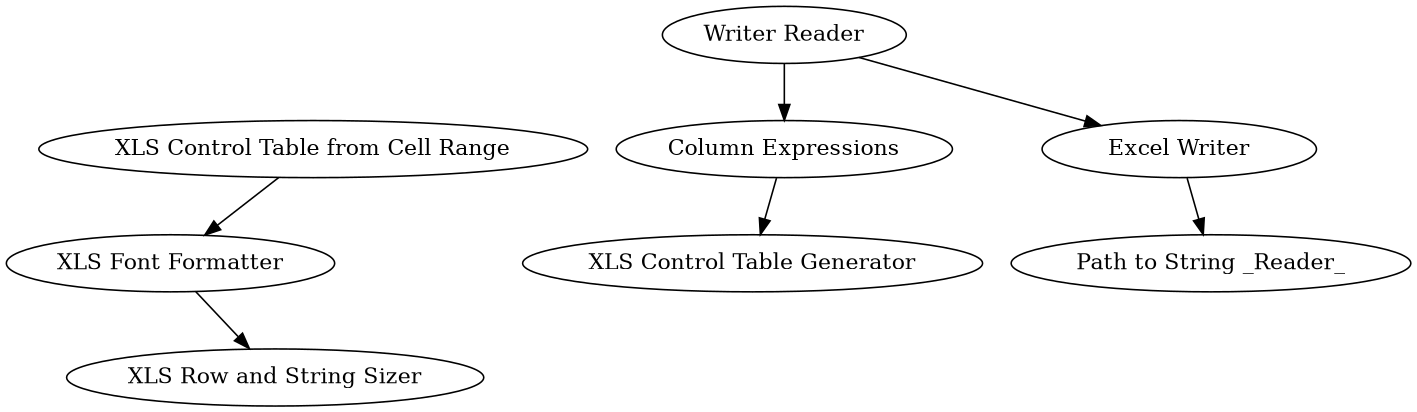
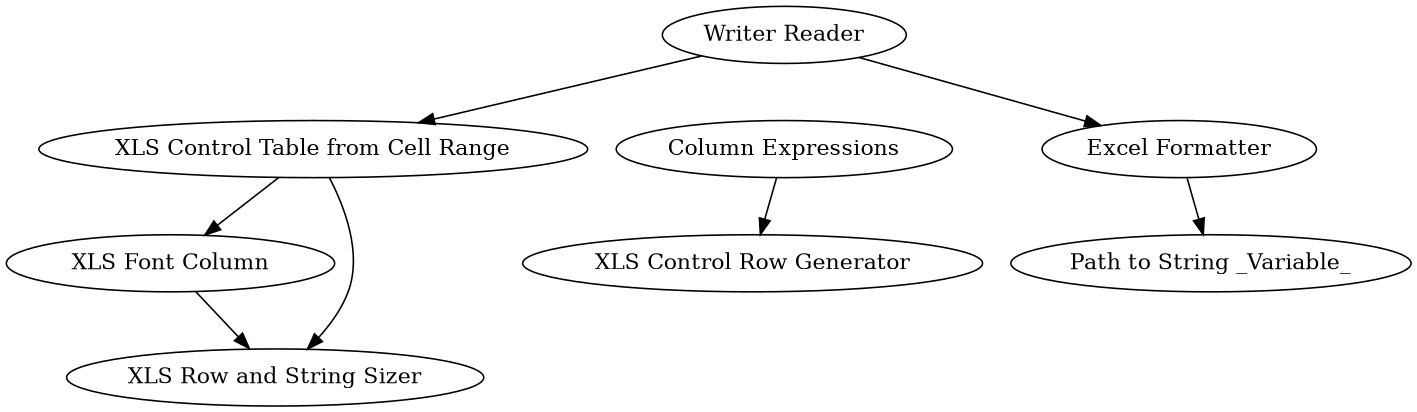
(784, 84) -> (568, 87)
(1179, 149) -> (1179, 149)
none -> (353, 260)
(171, 263) -> (171, 263)
(753, 263) -> (753, 263)
(1211, 263) -> (1211, 263)
